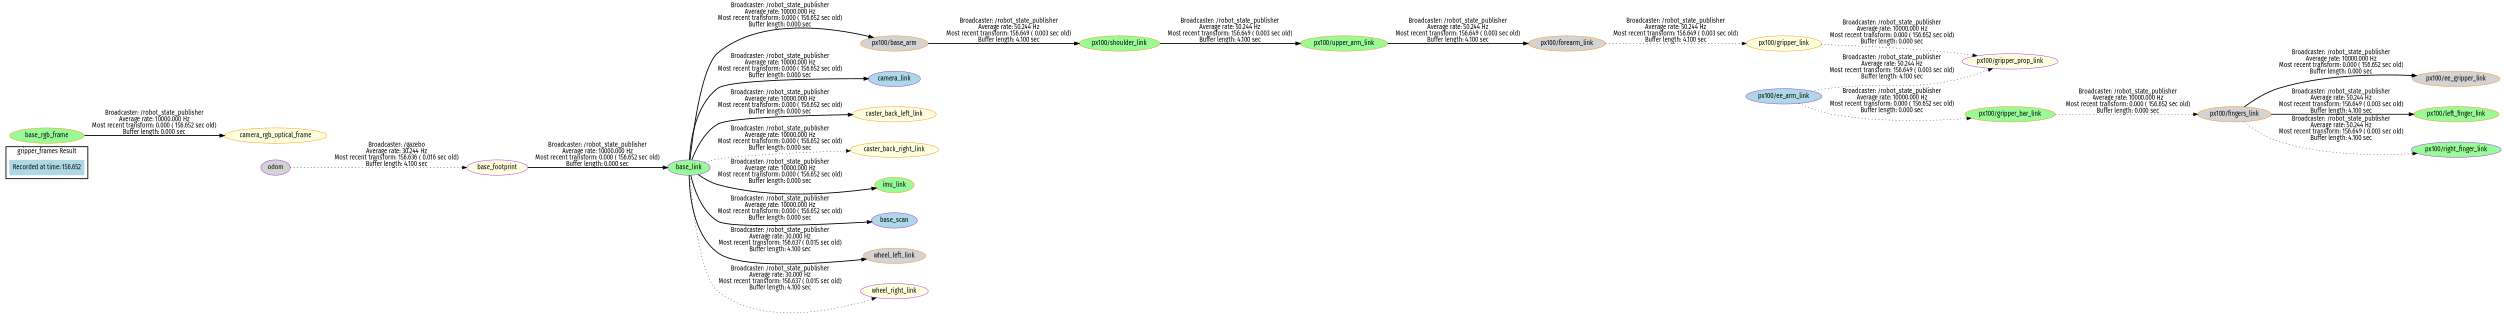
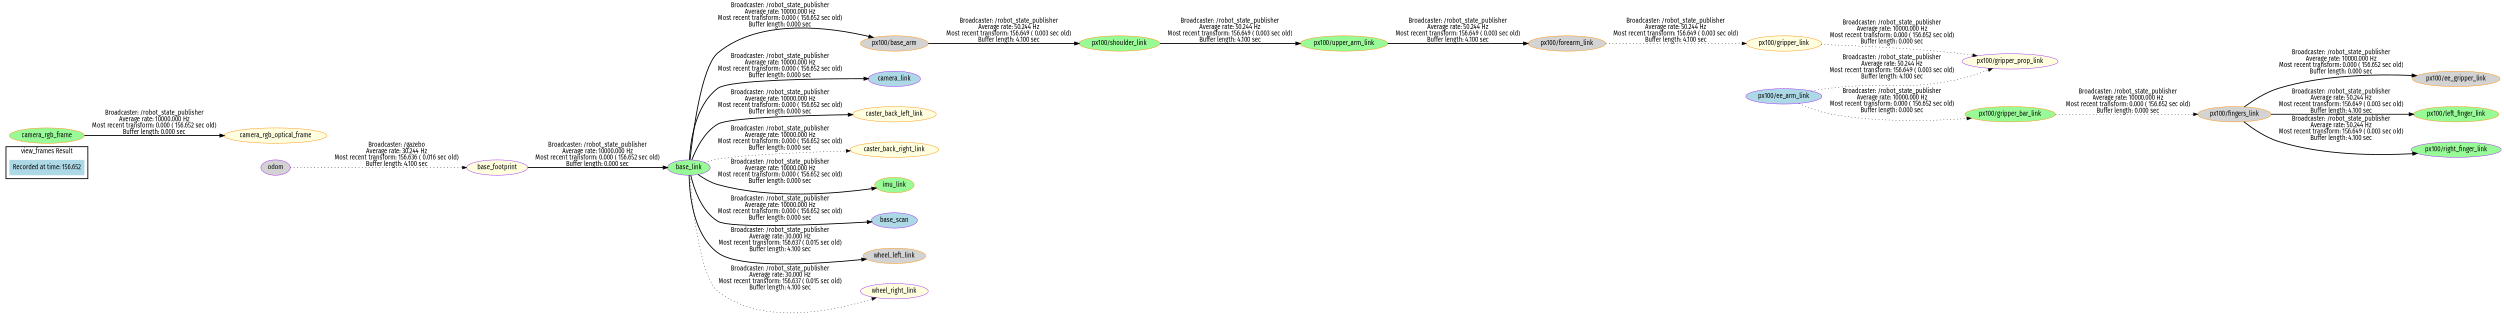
(47, 136) -> (47, 136)
(2325, 151) -> (2325, 151)
(47, 152) -> (47, 152)
